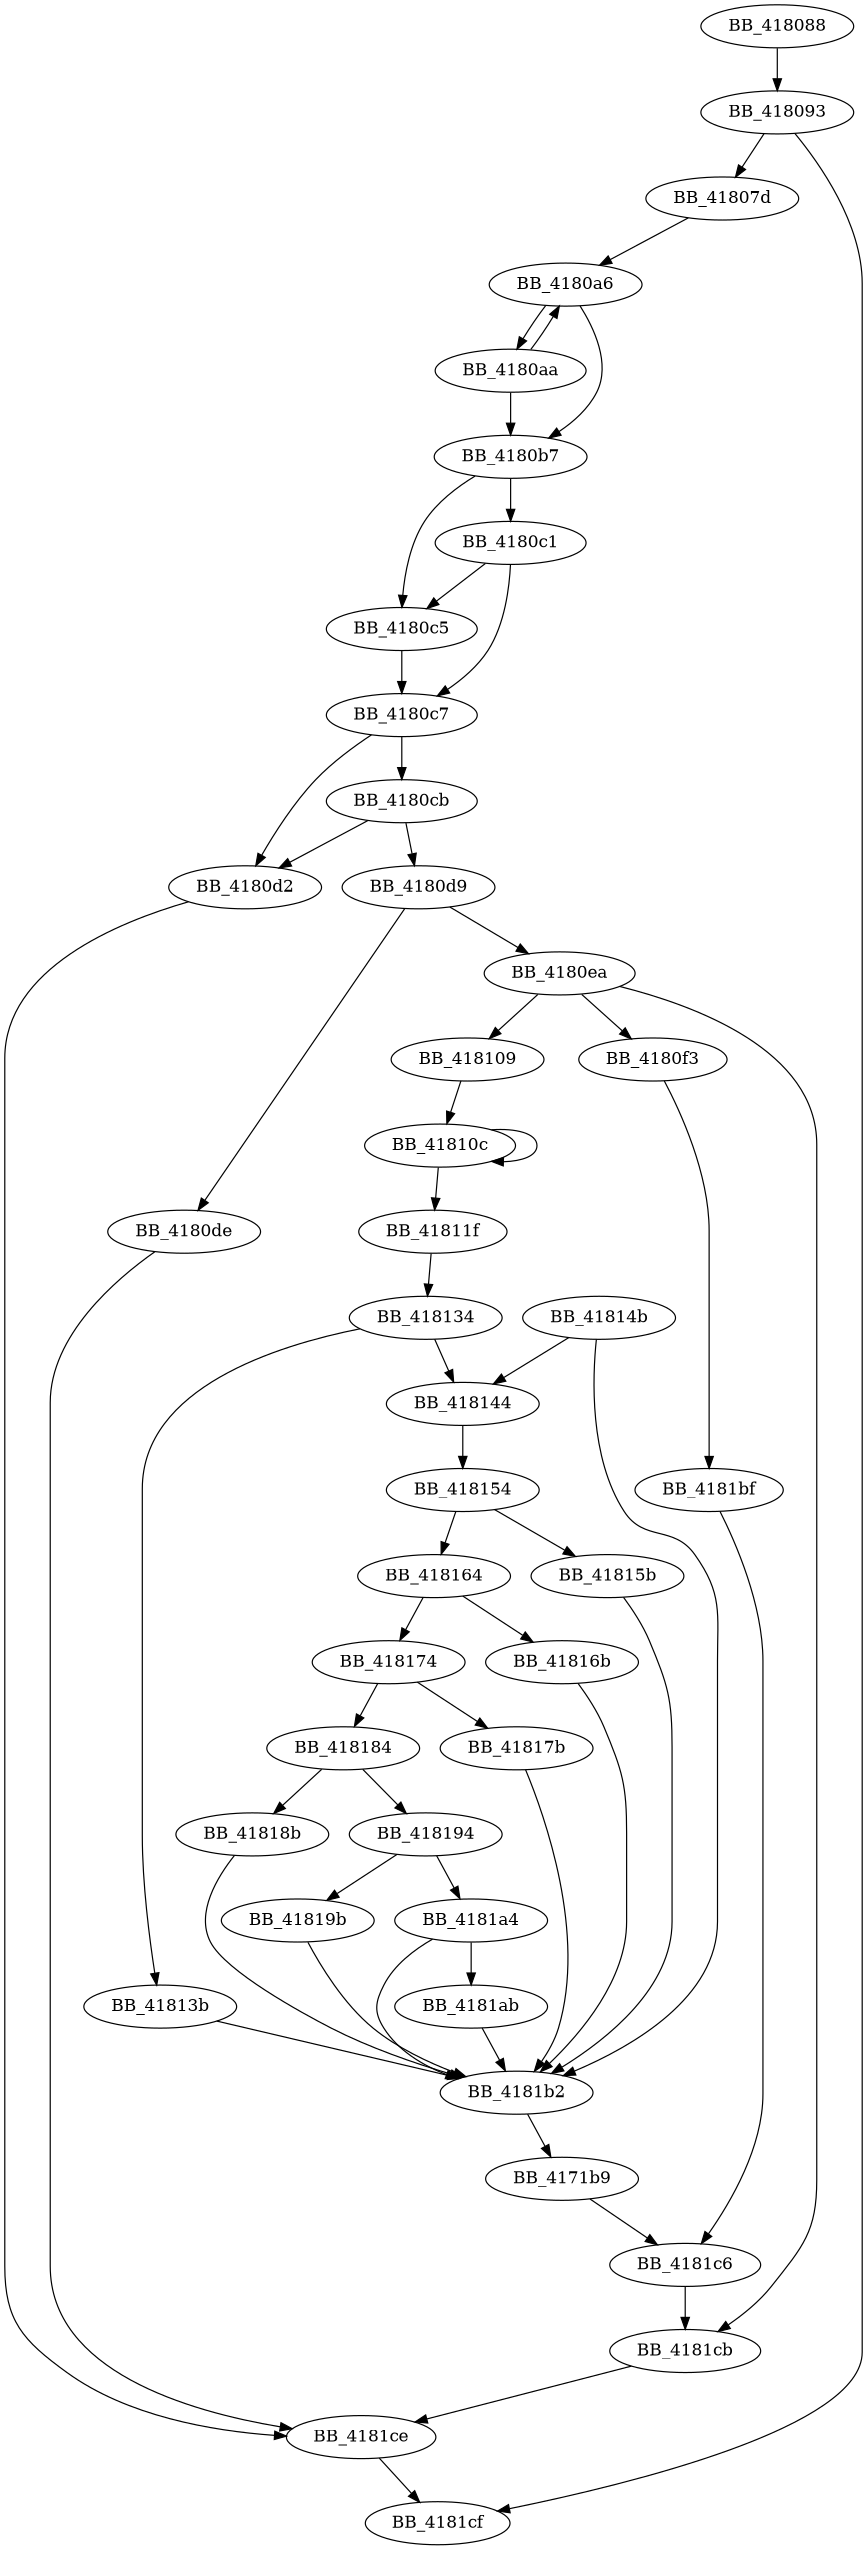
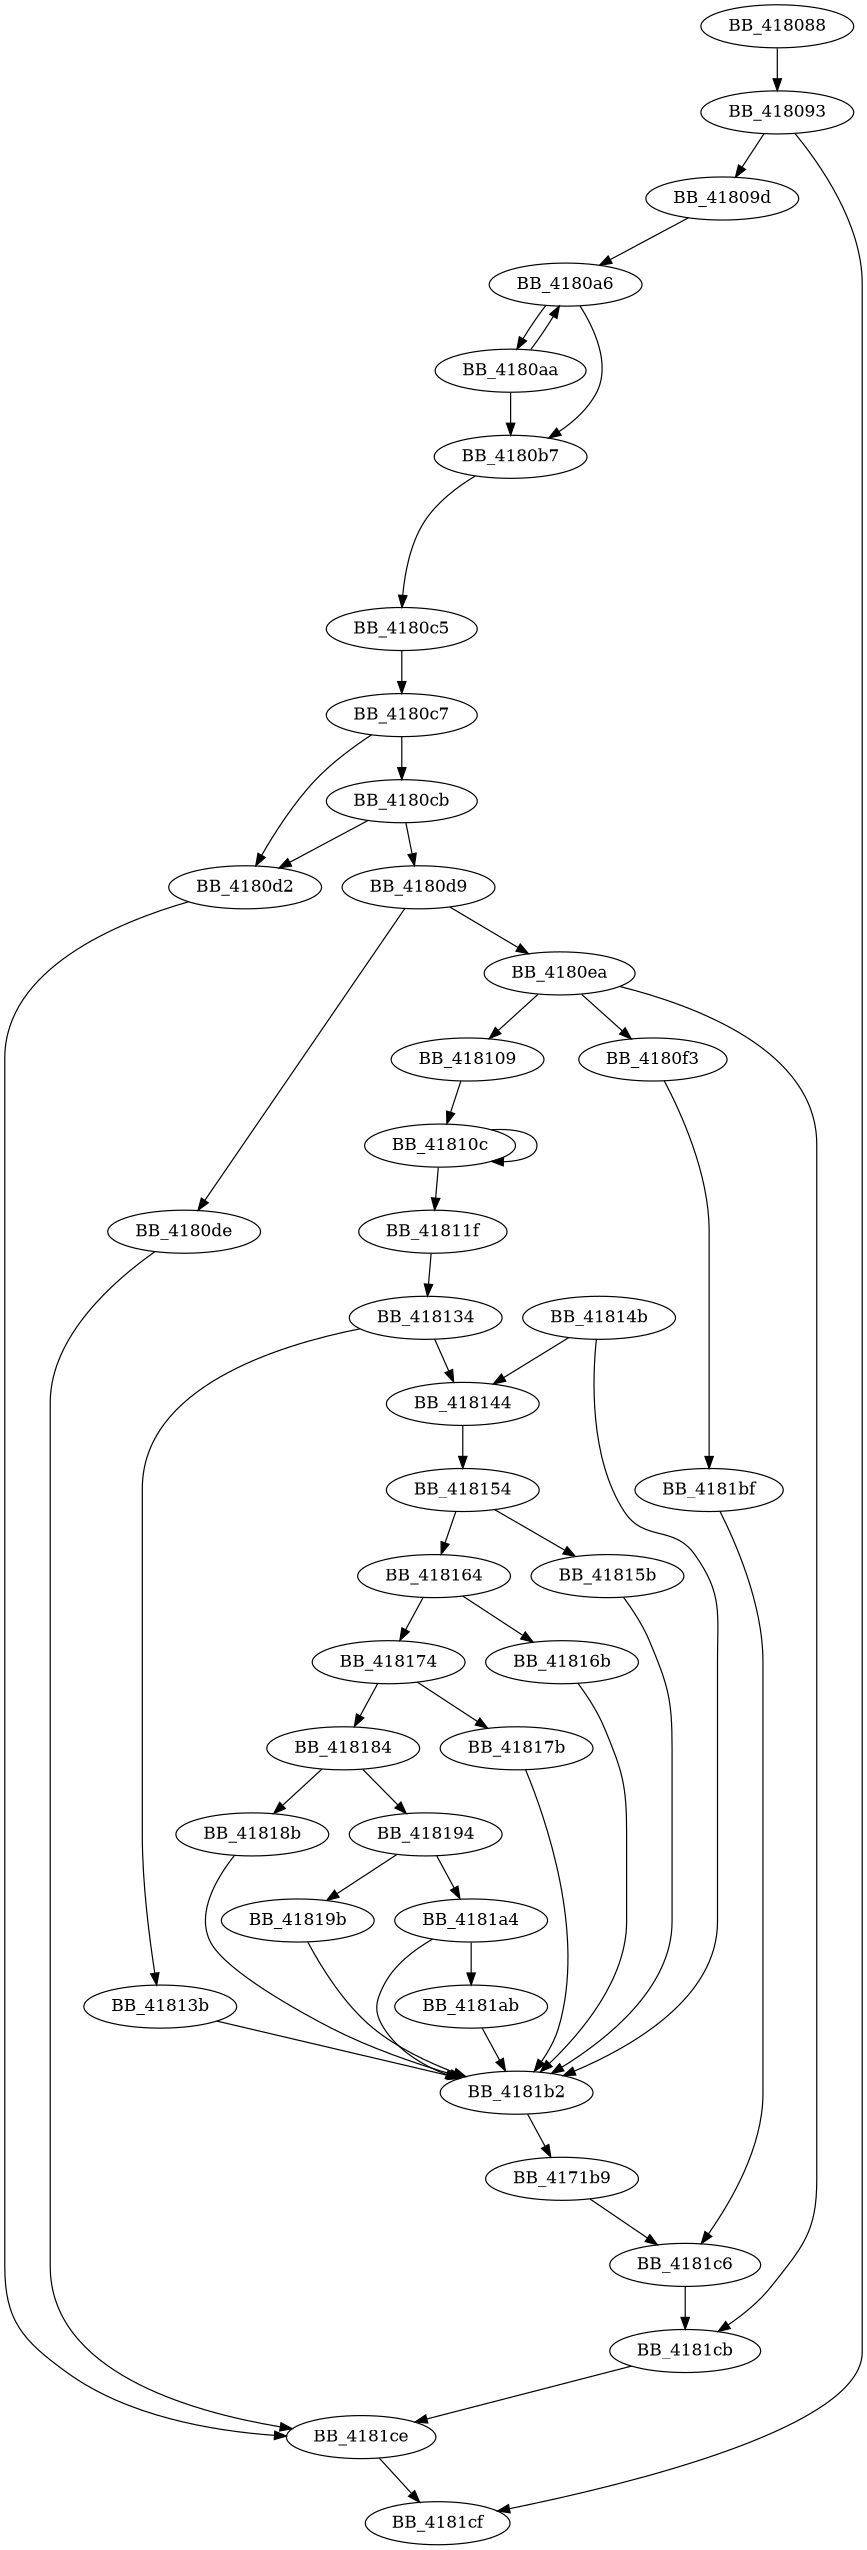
(722, 199) -> (722, 199)
(511, 543) -> none
